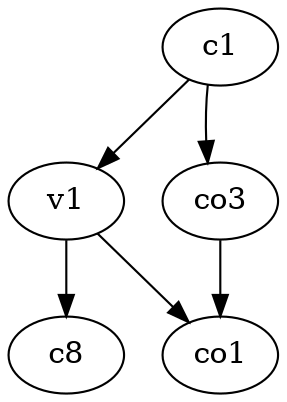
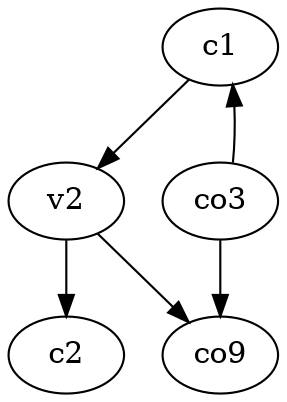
(206, 113) -> (235, 135)
(66, 201) -> (66, 201)
(66, 355) -> (66, 355)
(220, 355) -> (220, 355)
